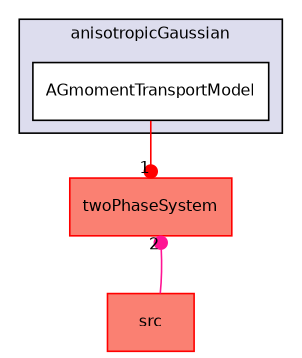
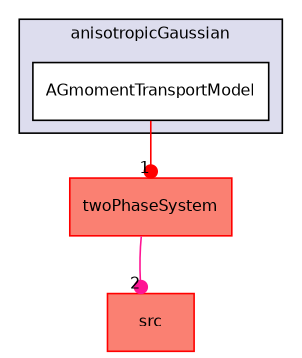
(162, 271) -> (140, 258)
